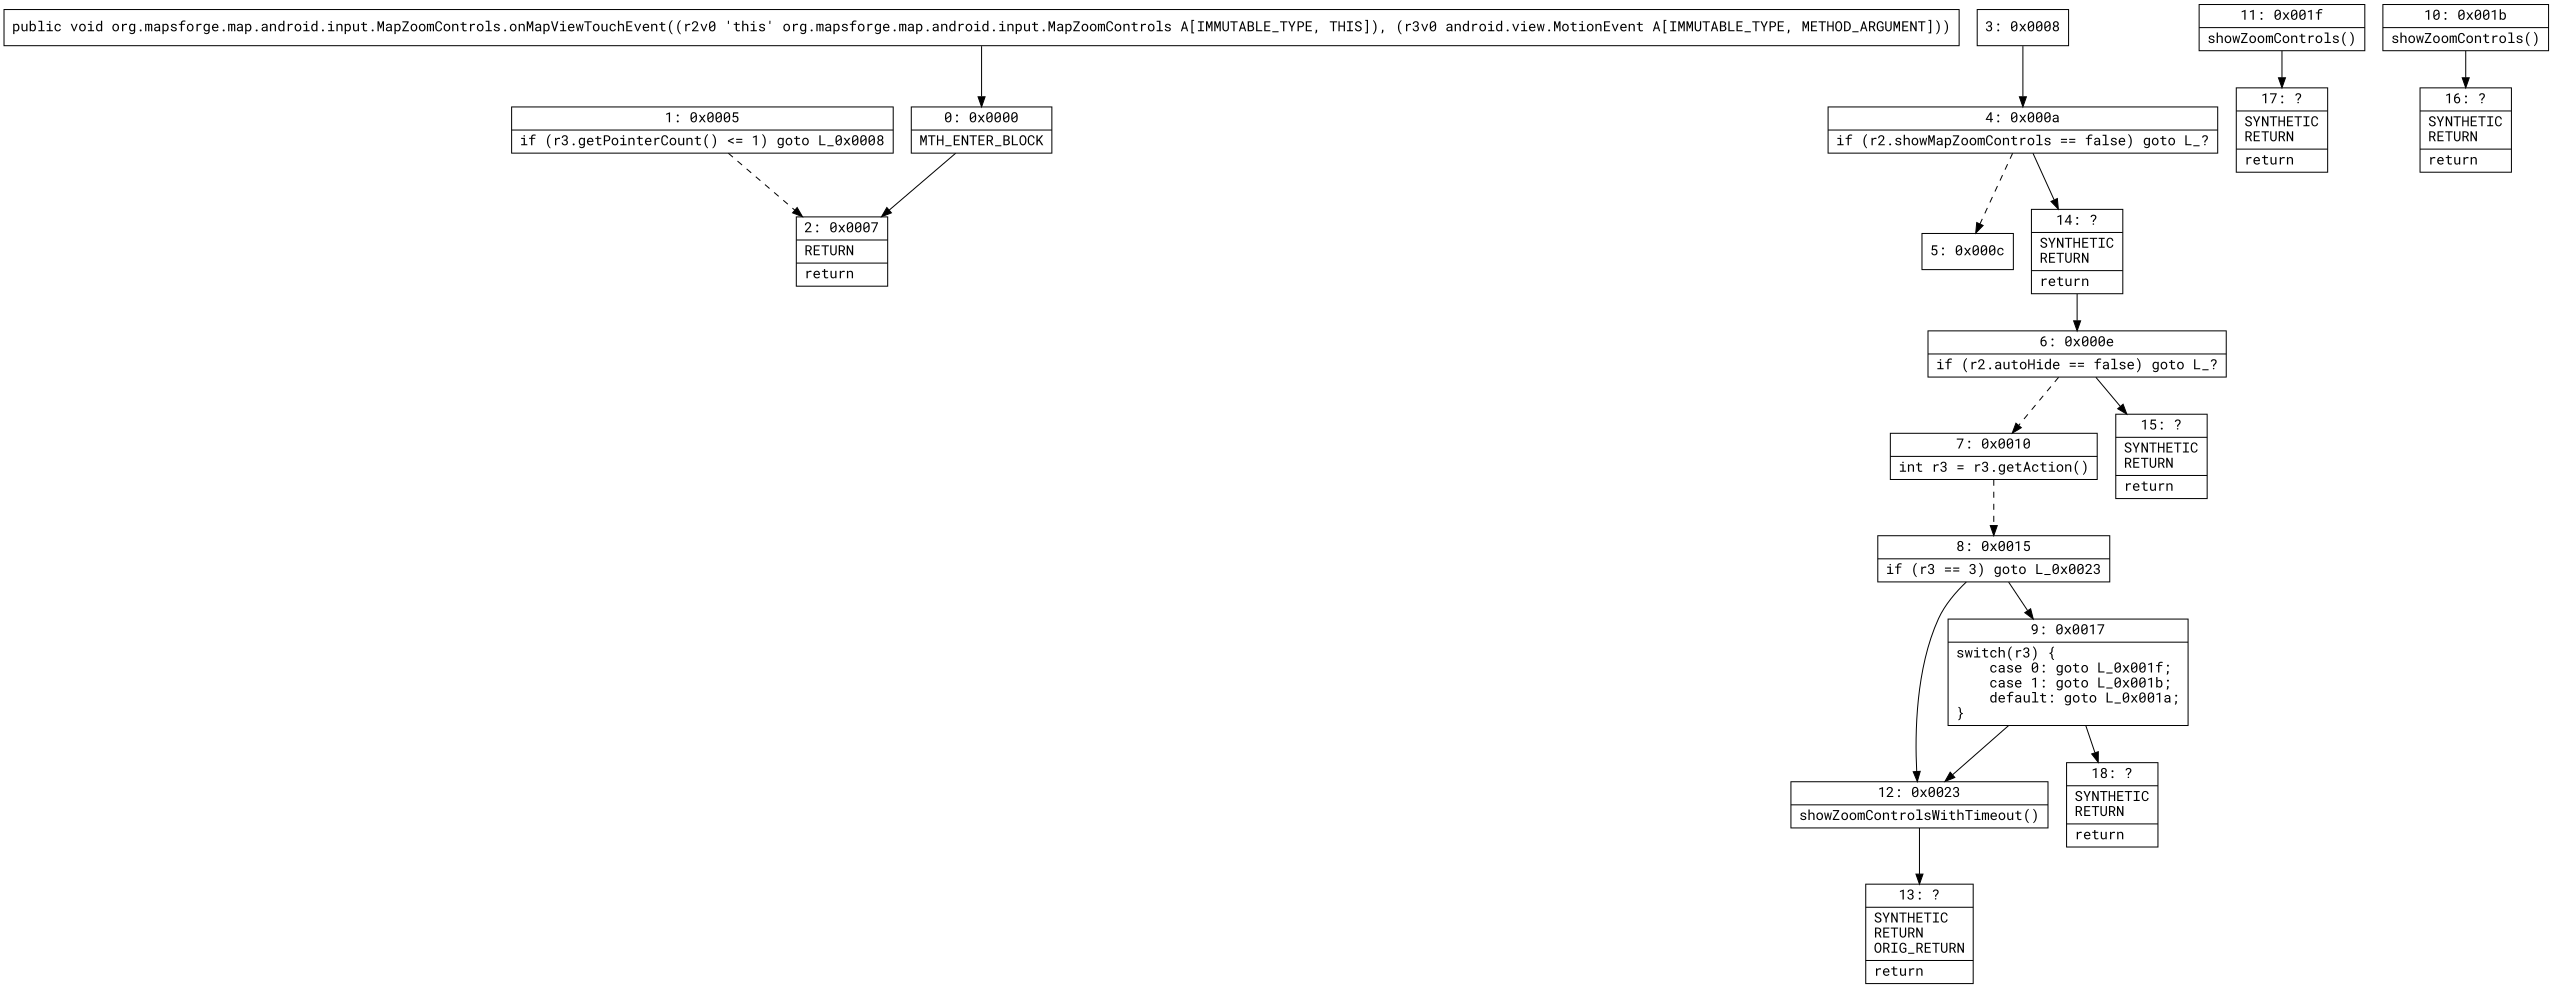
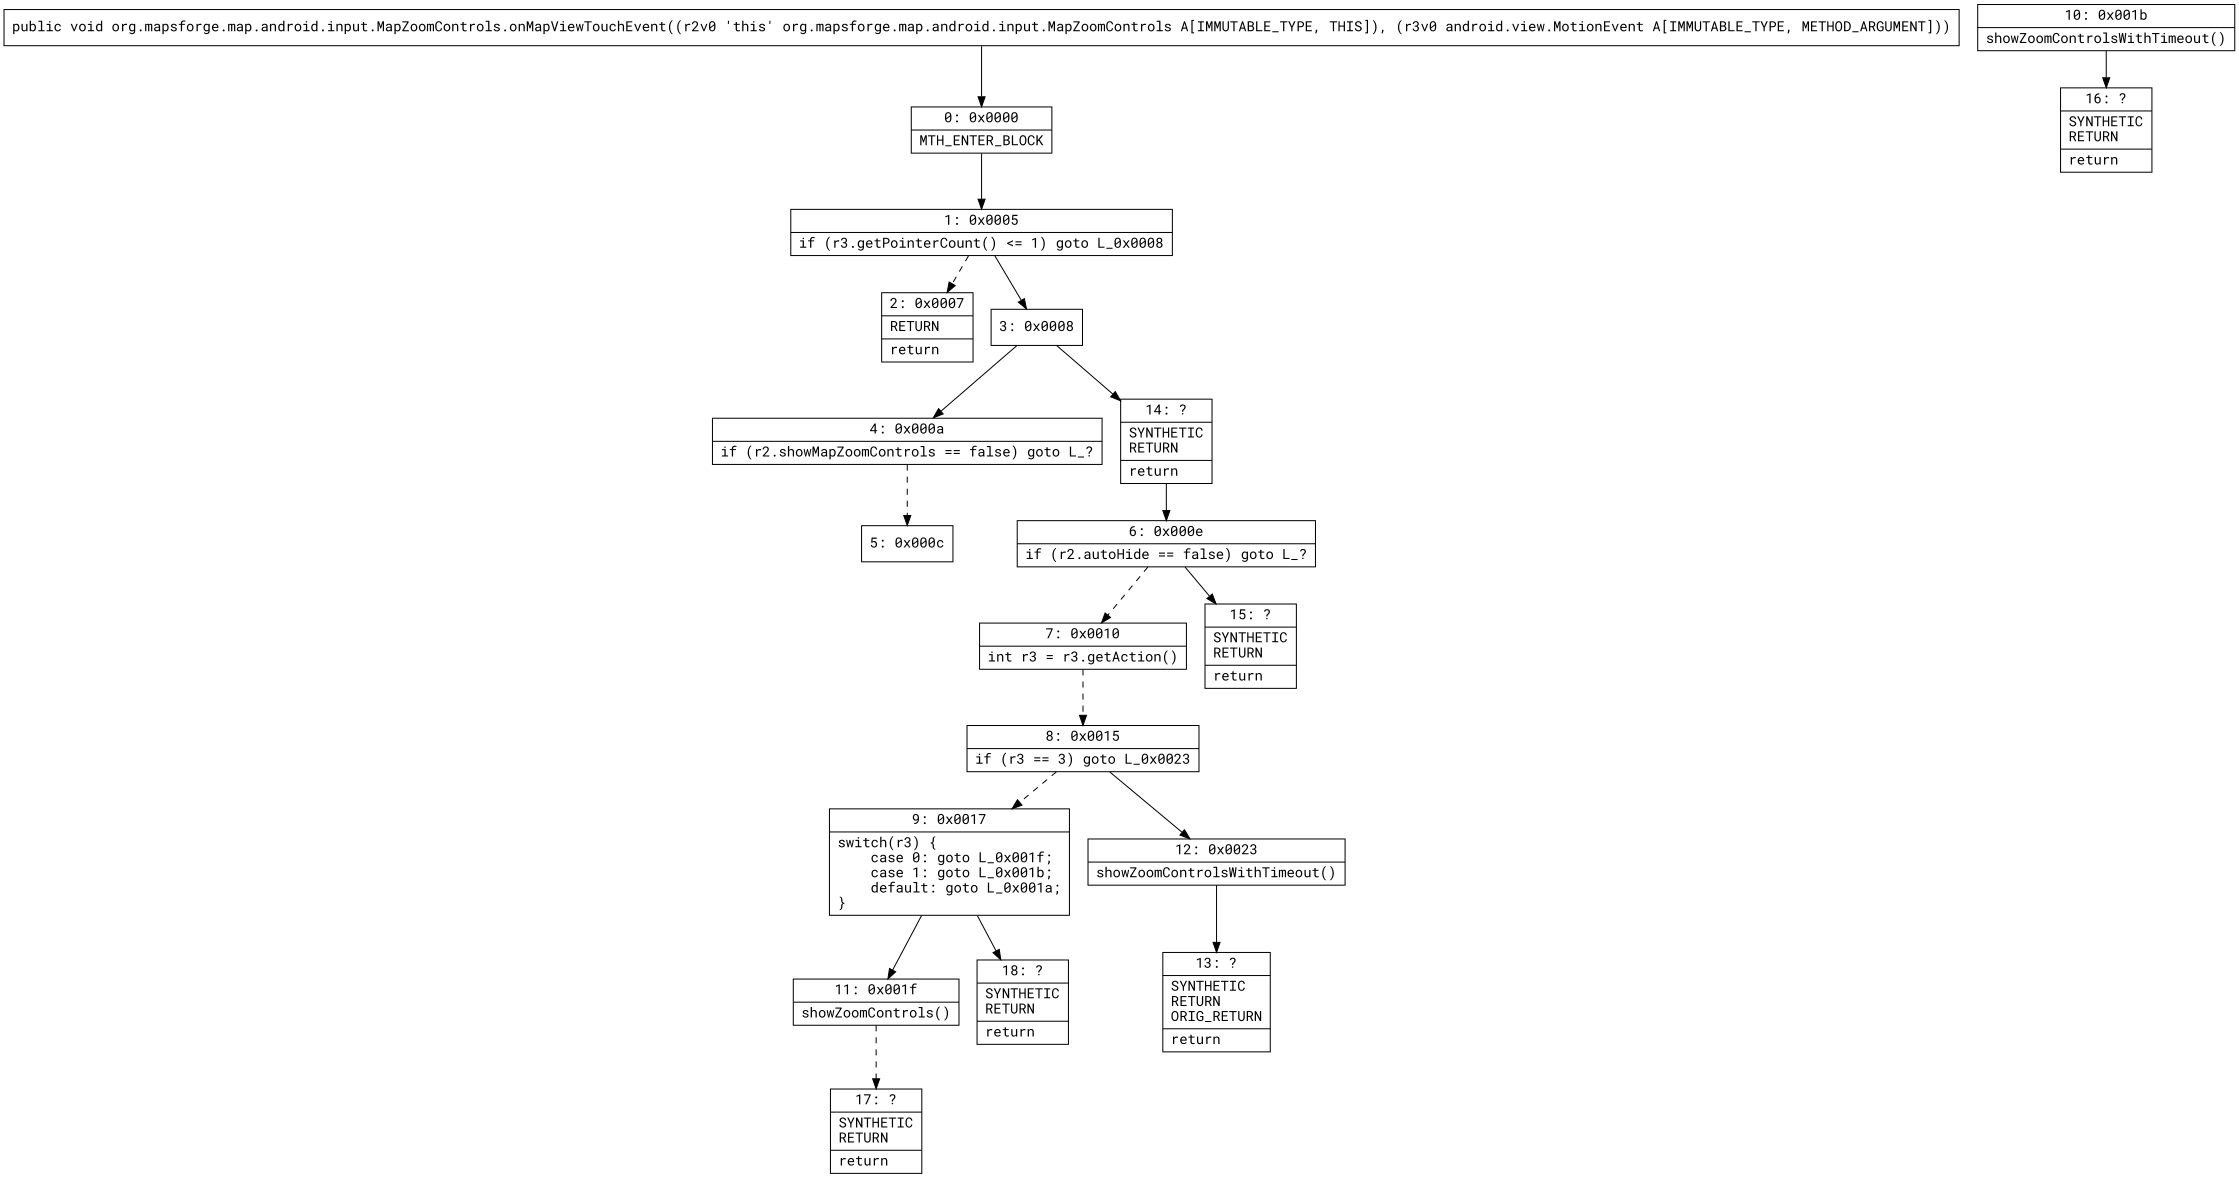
(2466, 39) -> (2106, 39)
(2282, 64) -> (876, 1052)
(2043, 176) -> (1085, 370)
(922, 182) -> (982, 176)
none -> (1008, 278)
(2018, 596) -> (1038, 787)
(1981, 750) -> (907, 943)
